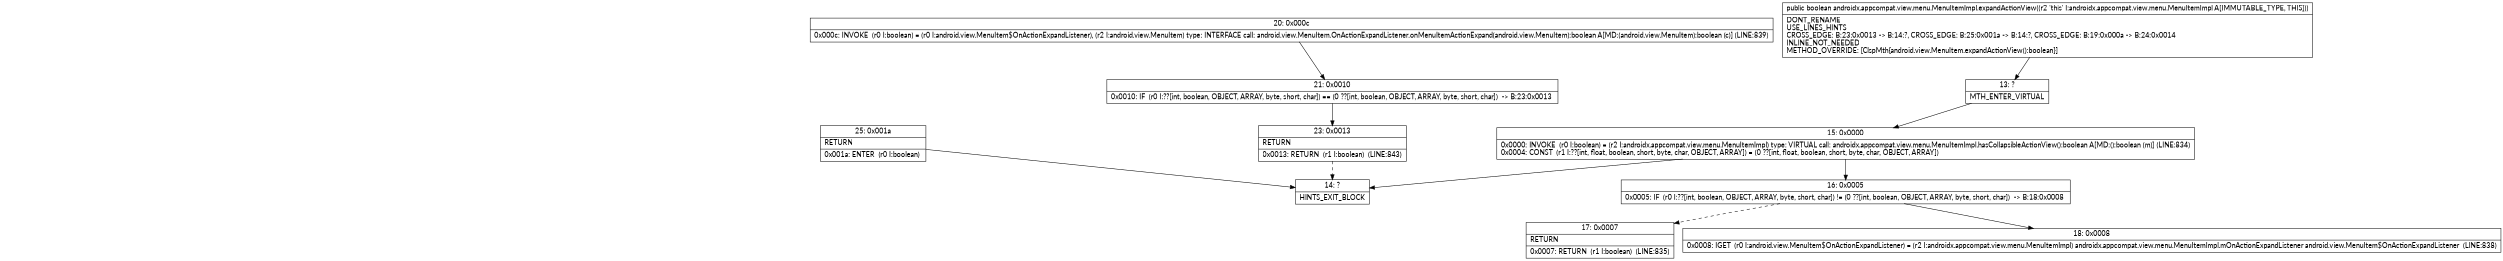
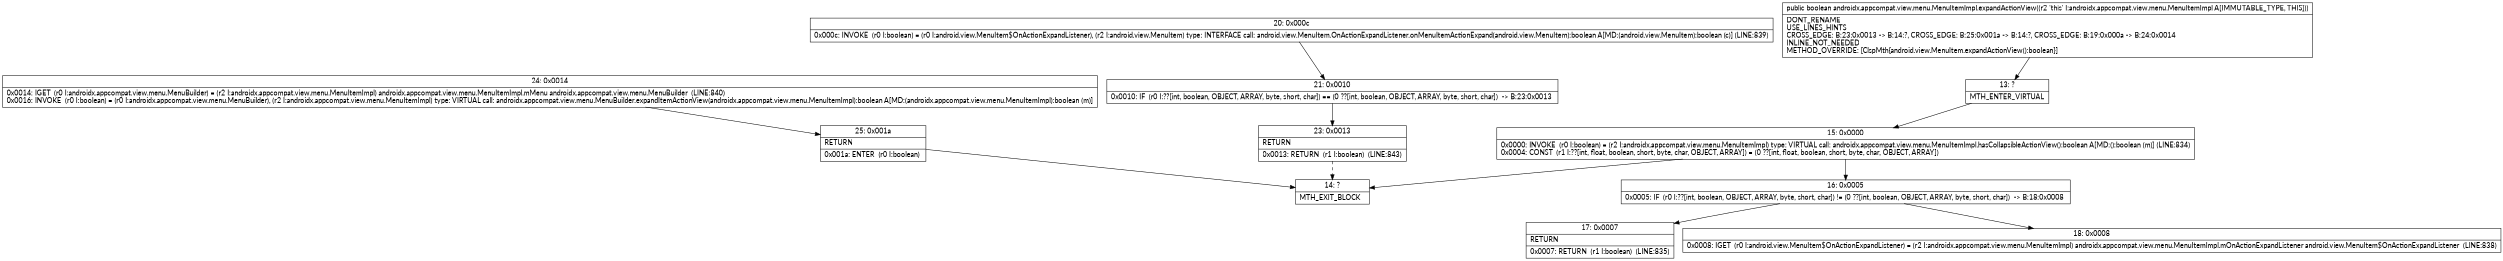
none -> (550, 91)
(1332, 198) -> (1330, 198)
(1729, 213) -> (1729, 213)
